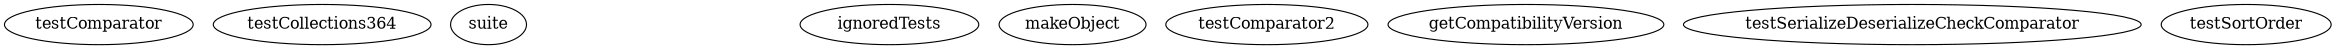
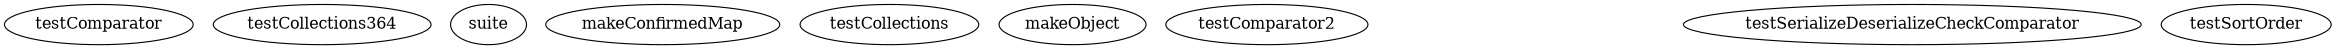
none -> (663, 25)
(889, 25) -> (889, 25)
(1526, 25) -> none
